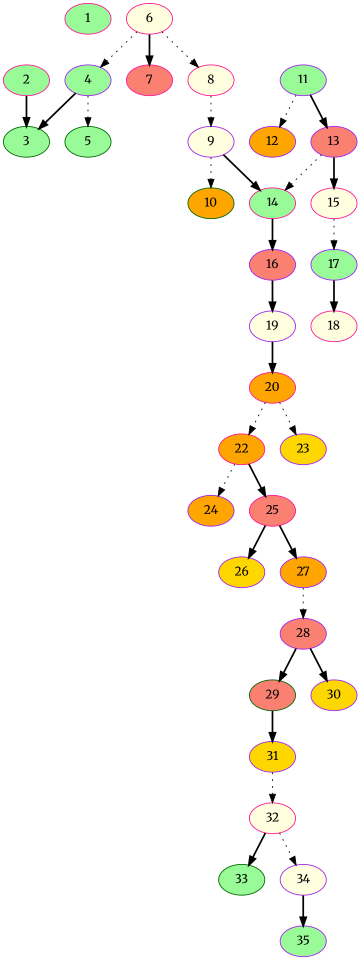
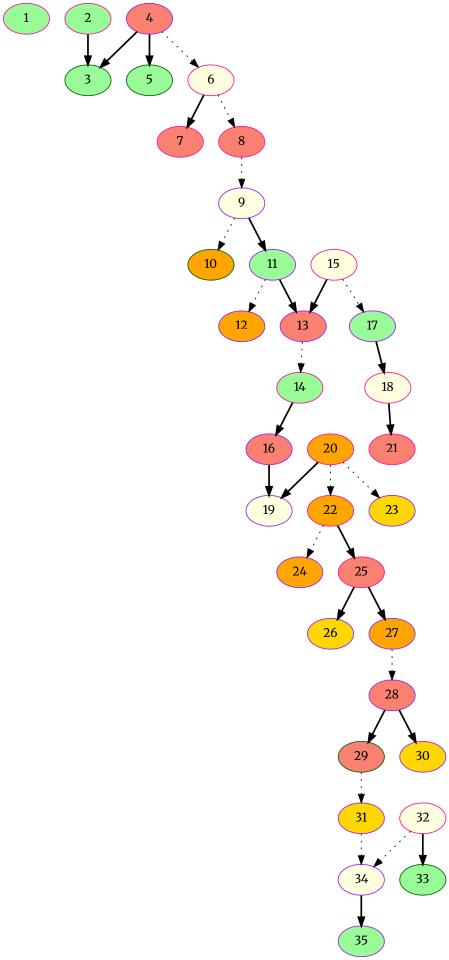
(122, 46) -> (177, 46)
(88, 80) -> (149, 19)
(211, 80) -> (242, 142)
(88, 107) -> (149, 45)
(334, 168) -> (321, 292)
(239, 169) -> (255, 230)
(272, 353) -> (303, 477)
none -> (392, 449)
(272, 722) -> (361, 783)
(272, 783) -> (361, 845)
